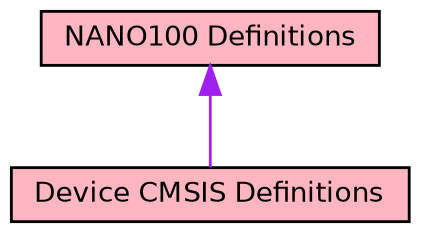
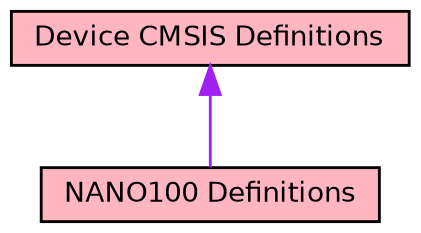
(210, 131) -> (210, 131)
